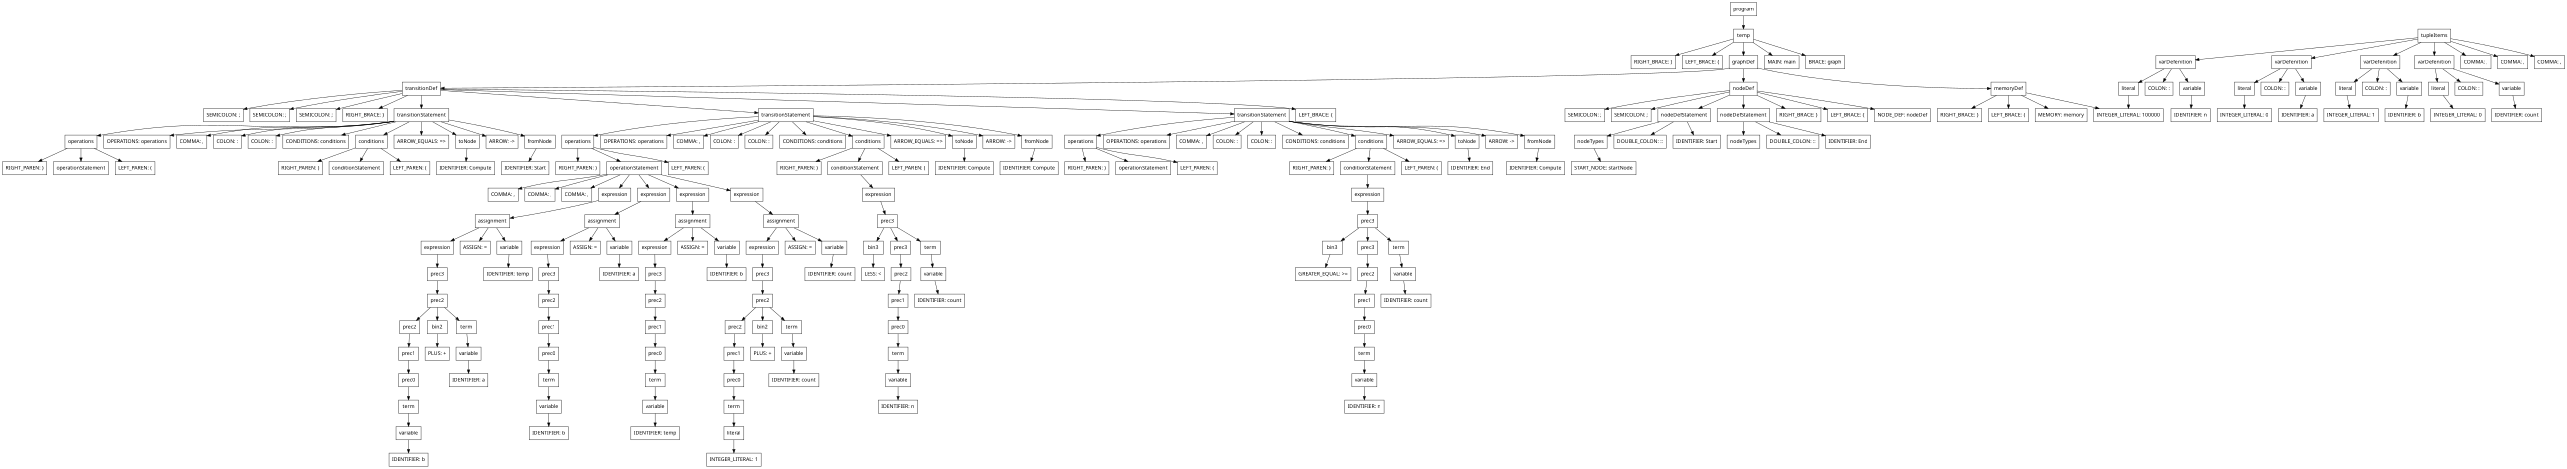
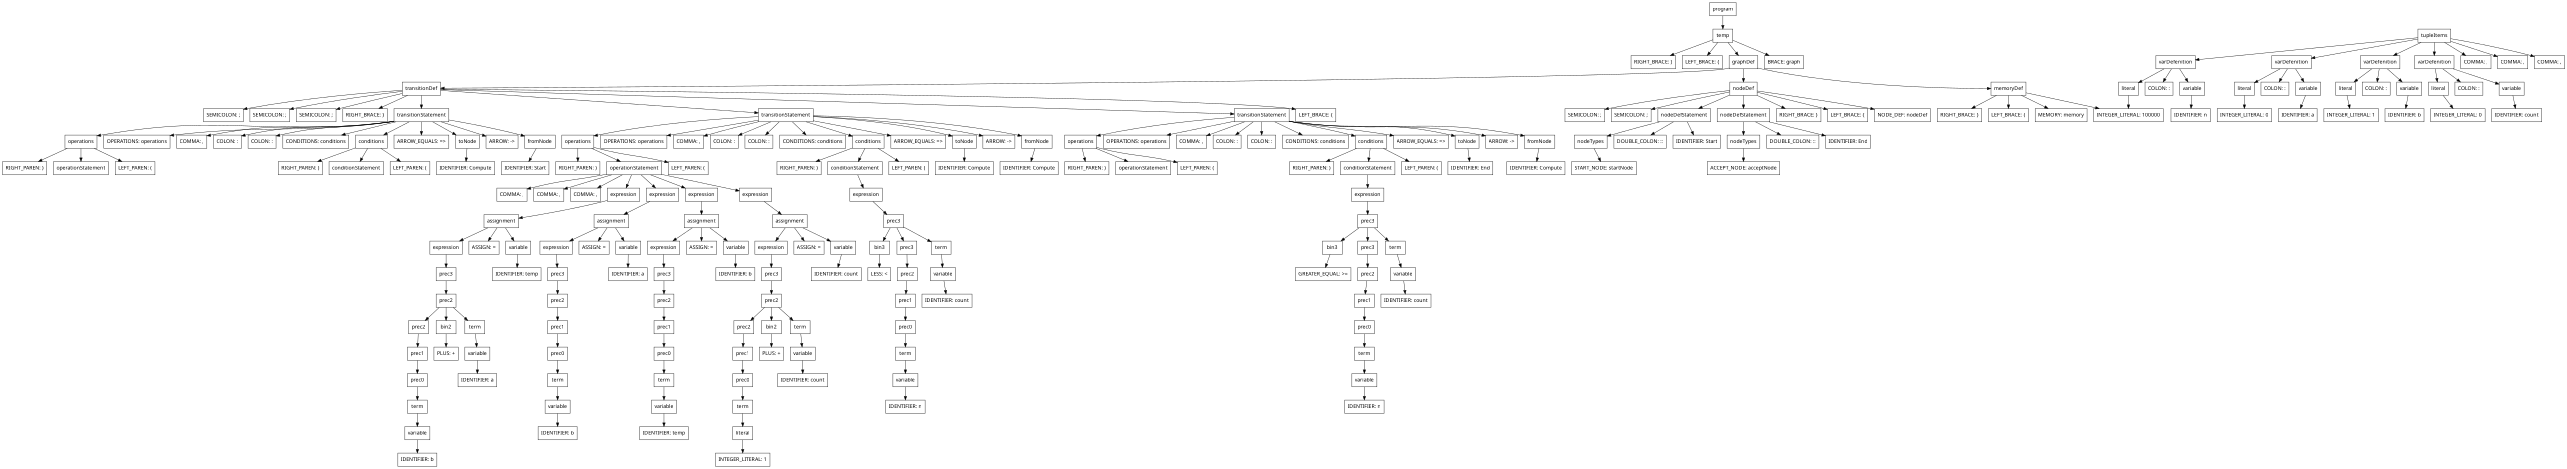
(1782, 62) -> none
none -> (1743, 168)
